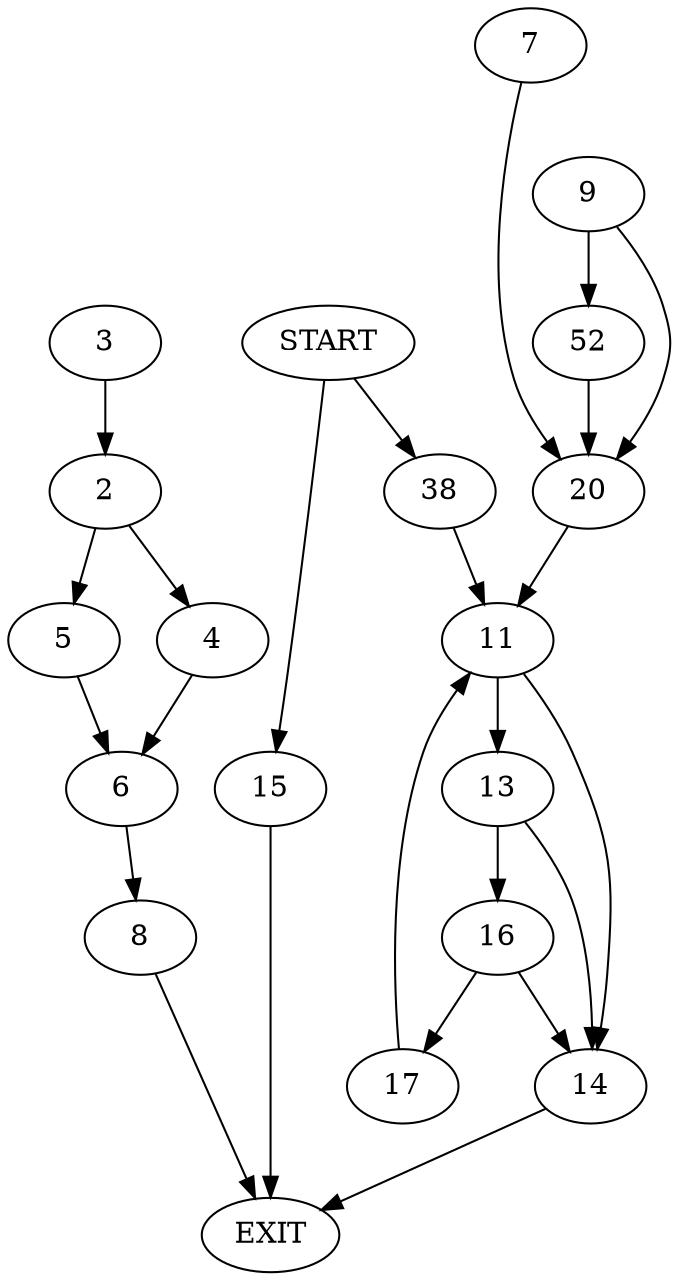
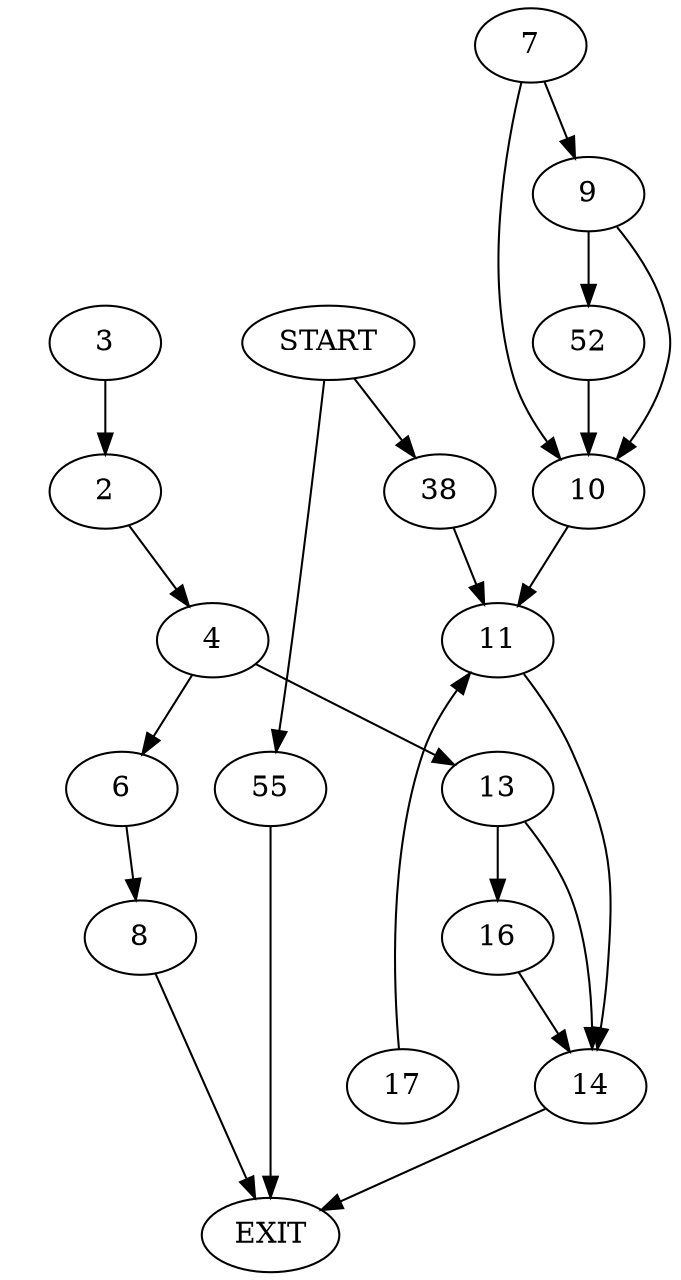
none -> (556, 110)
(589, 492) -> (589, 492)
(64, 640) -> none
(498, 704) -> (346, 710)
(271, 789) -> (271, 789)
(456, 1003) -> none
